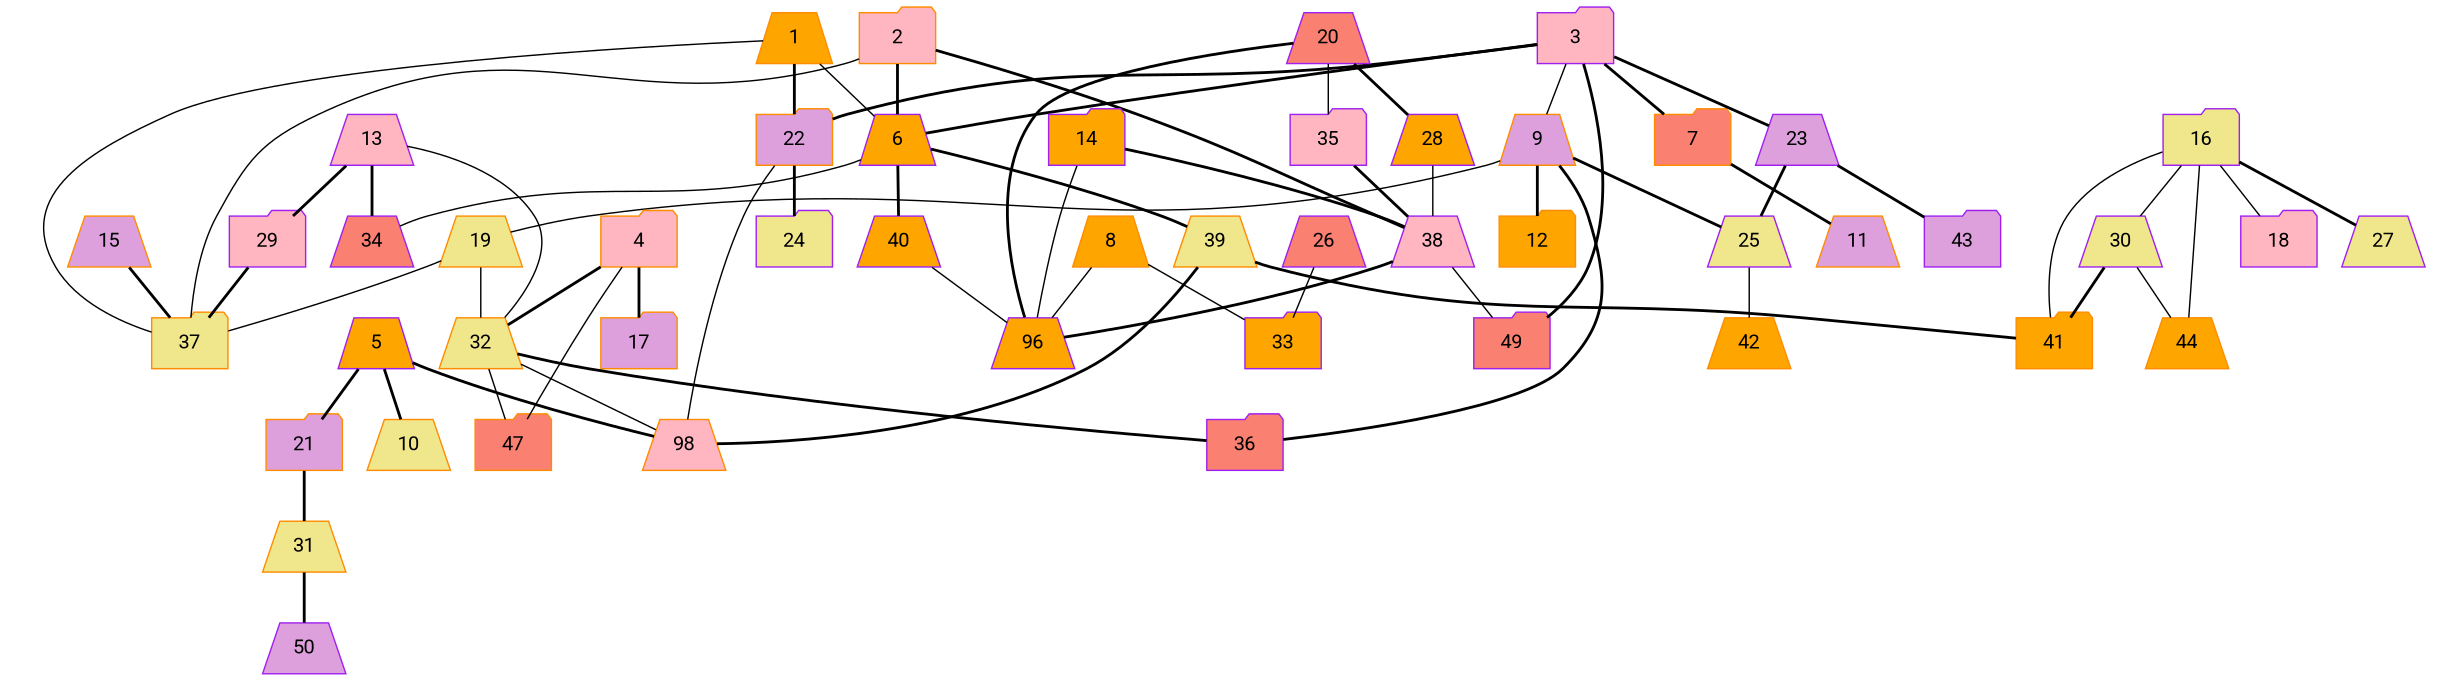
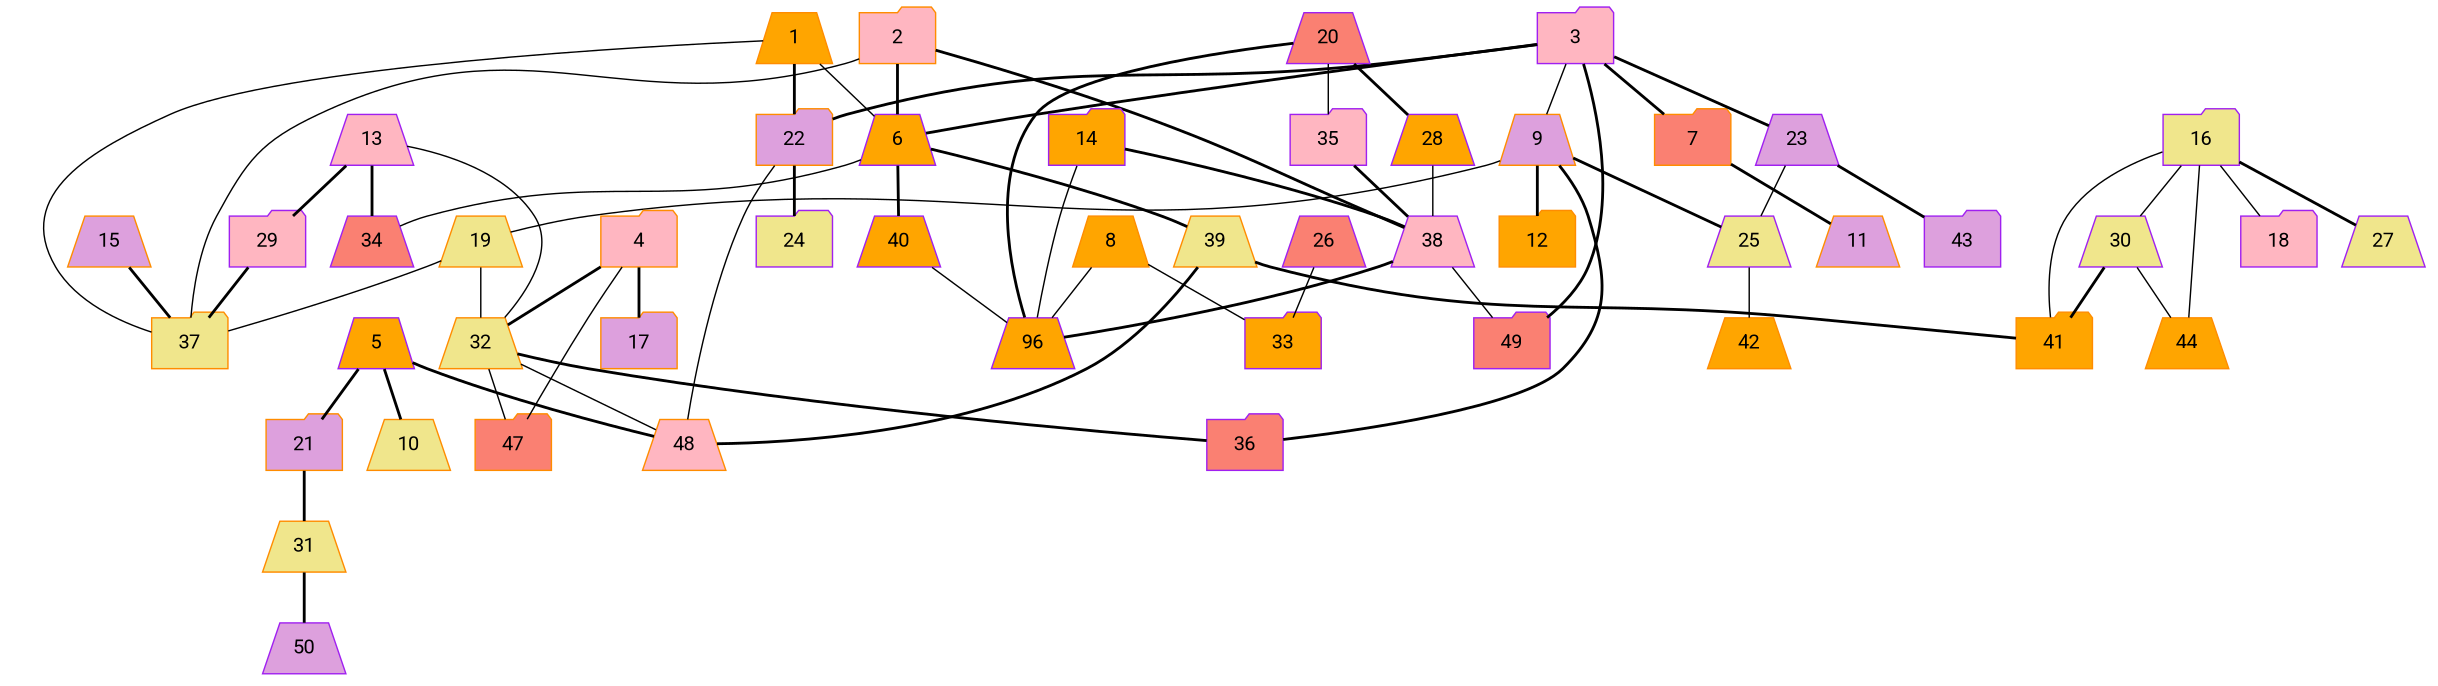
(1770, 198) -> (1770, 198)
(684, 445) -> (684, 445)
